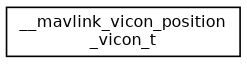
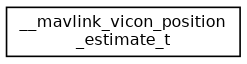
(123, 32) -> (123, 32)
